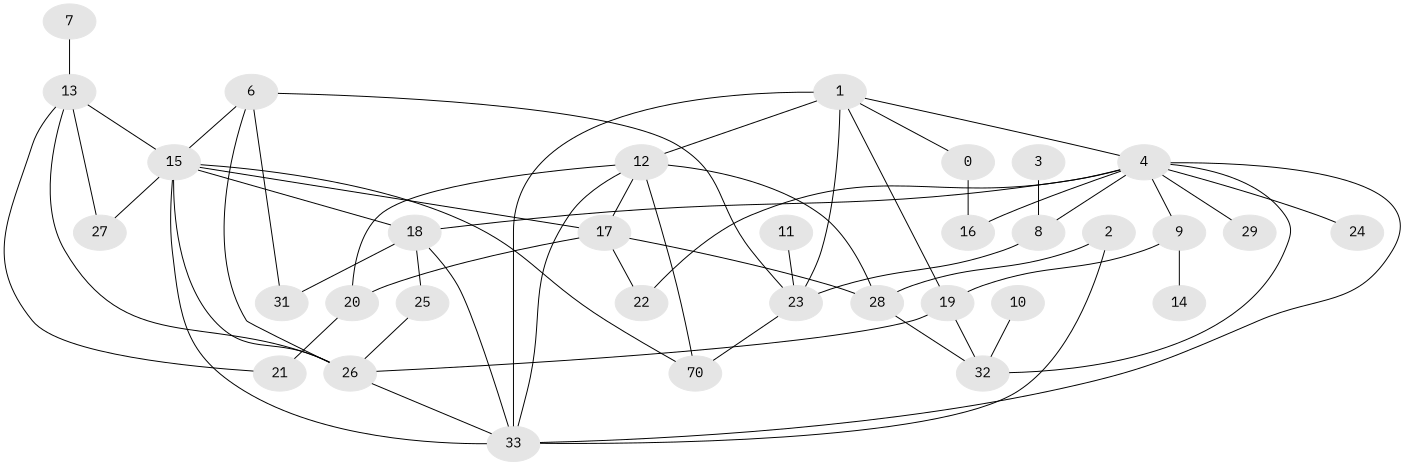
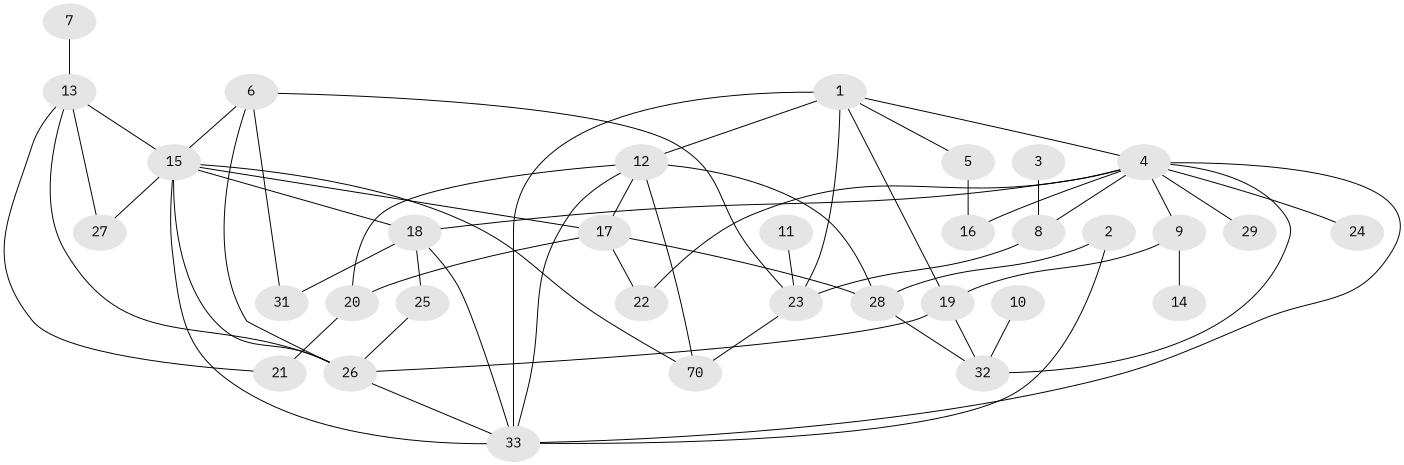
(968, 162) -> (968, 162)
